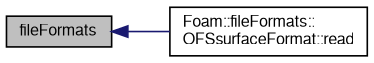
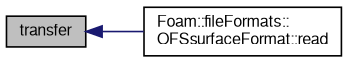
(59, 32) -> (46, 32)
